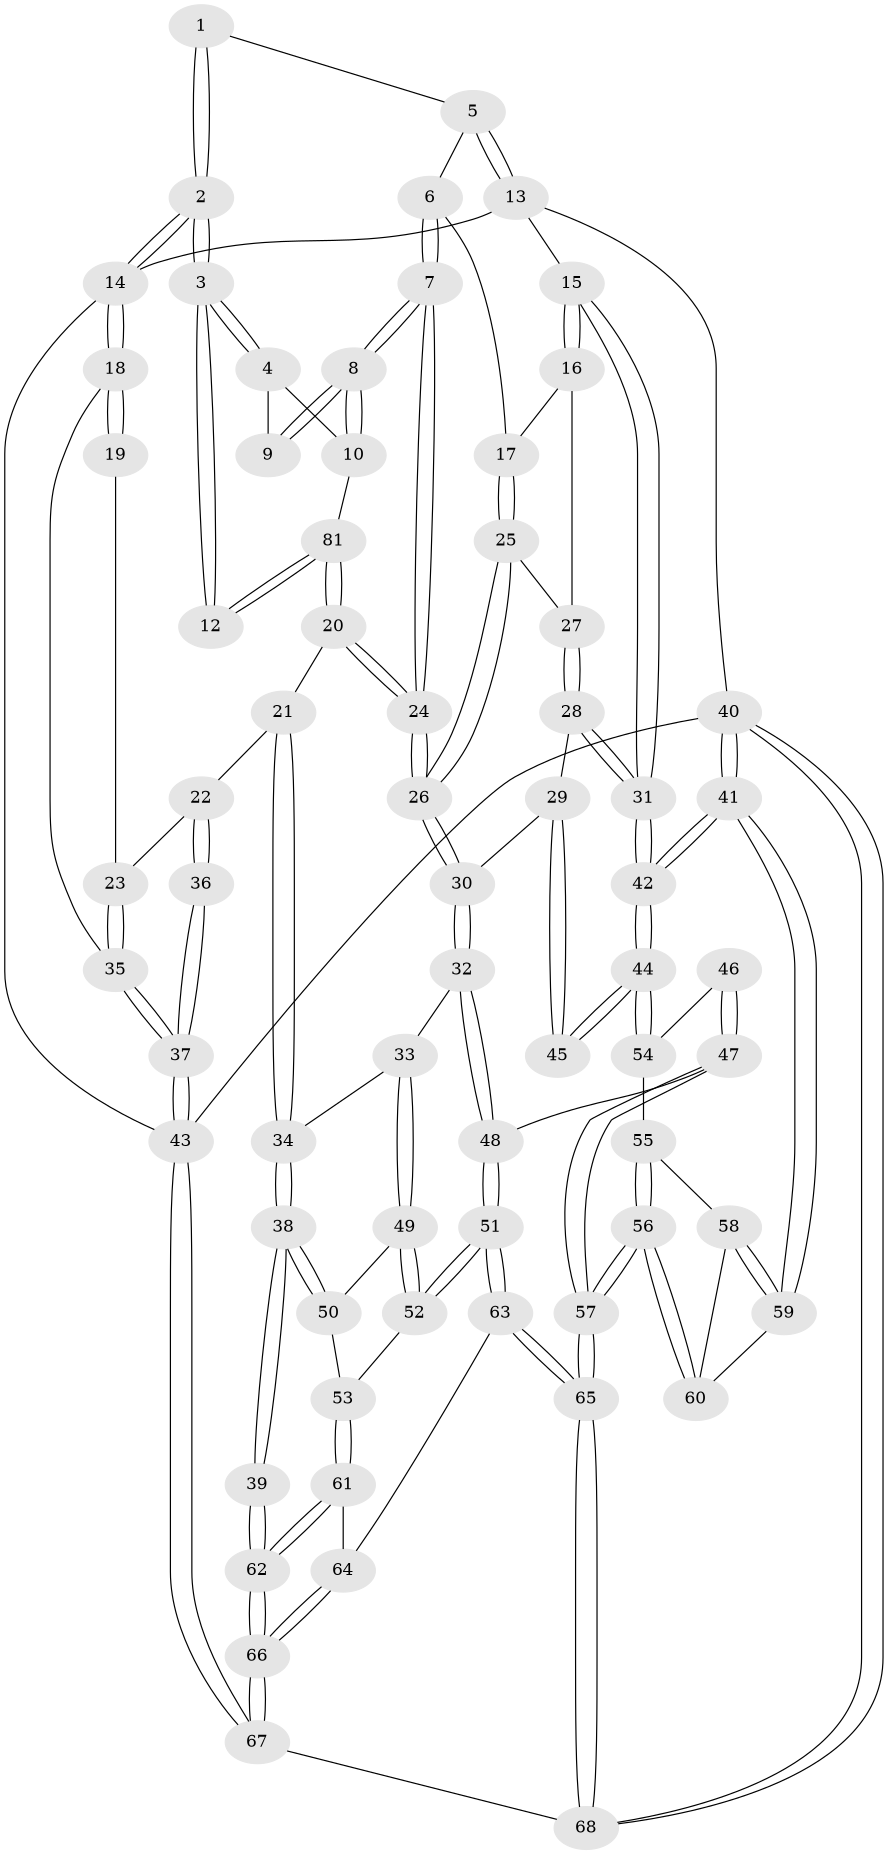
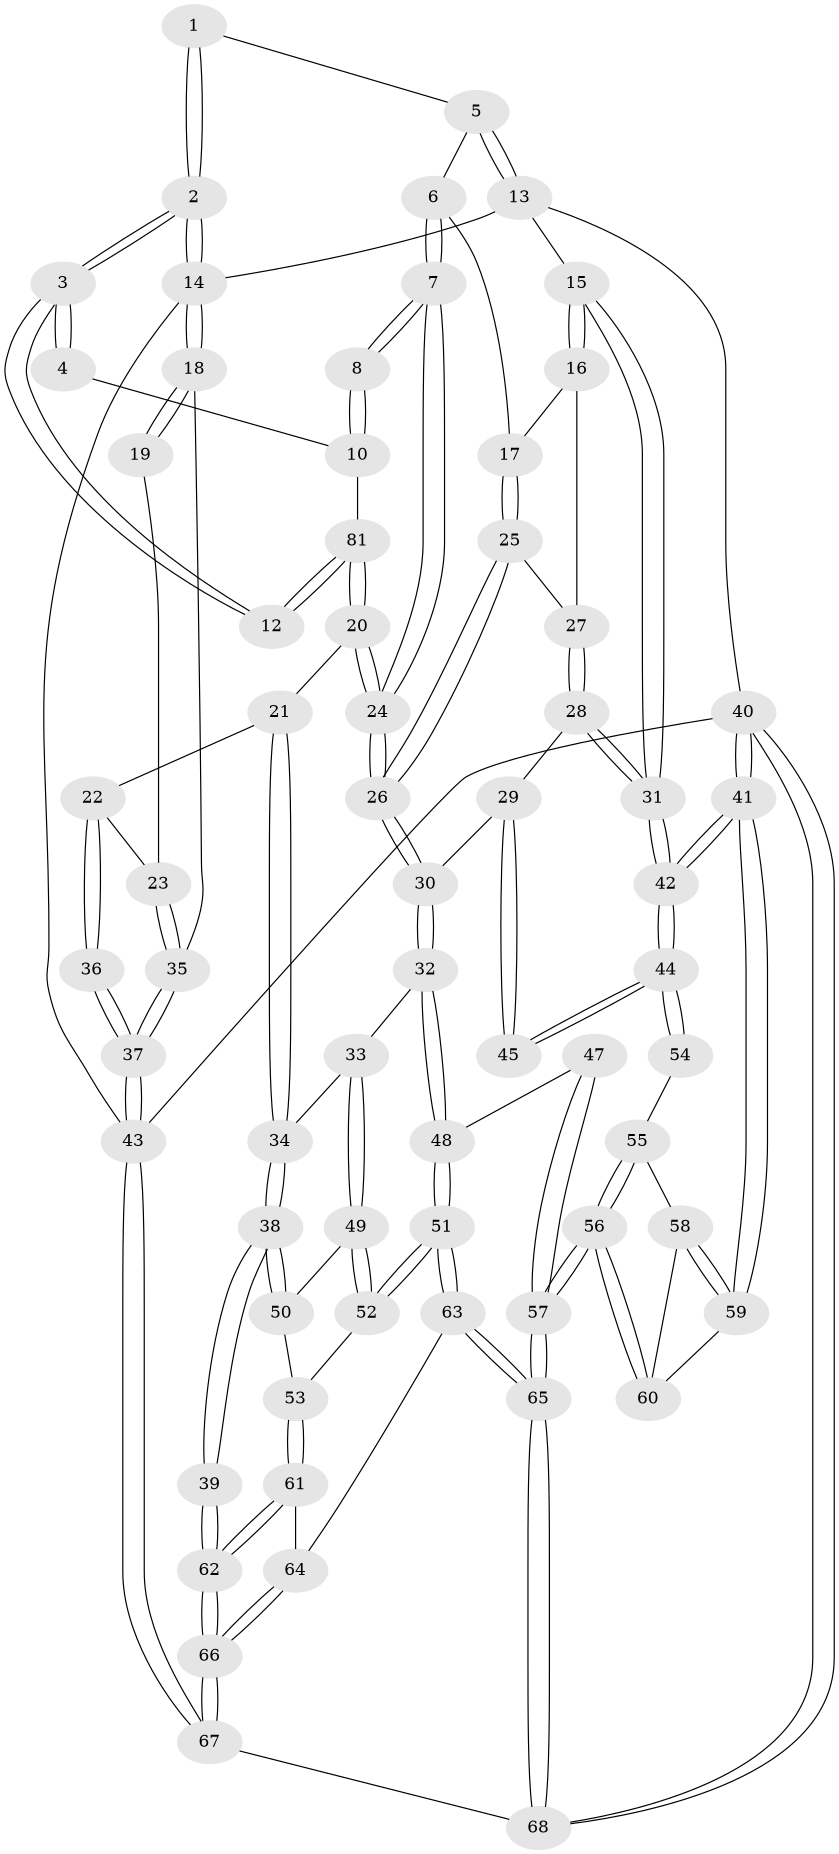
(268, 455) -> none
(729, 970) -> none
